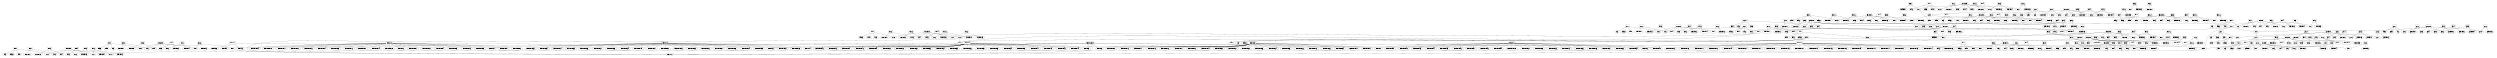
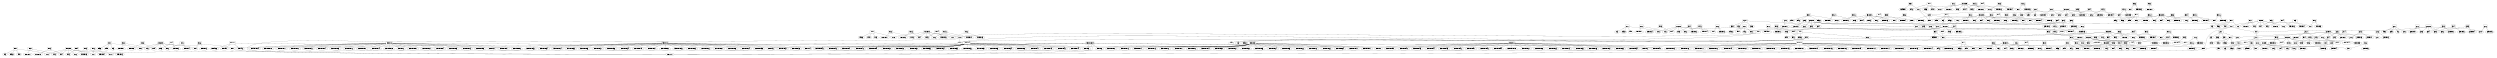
(2146, 43) -> none
